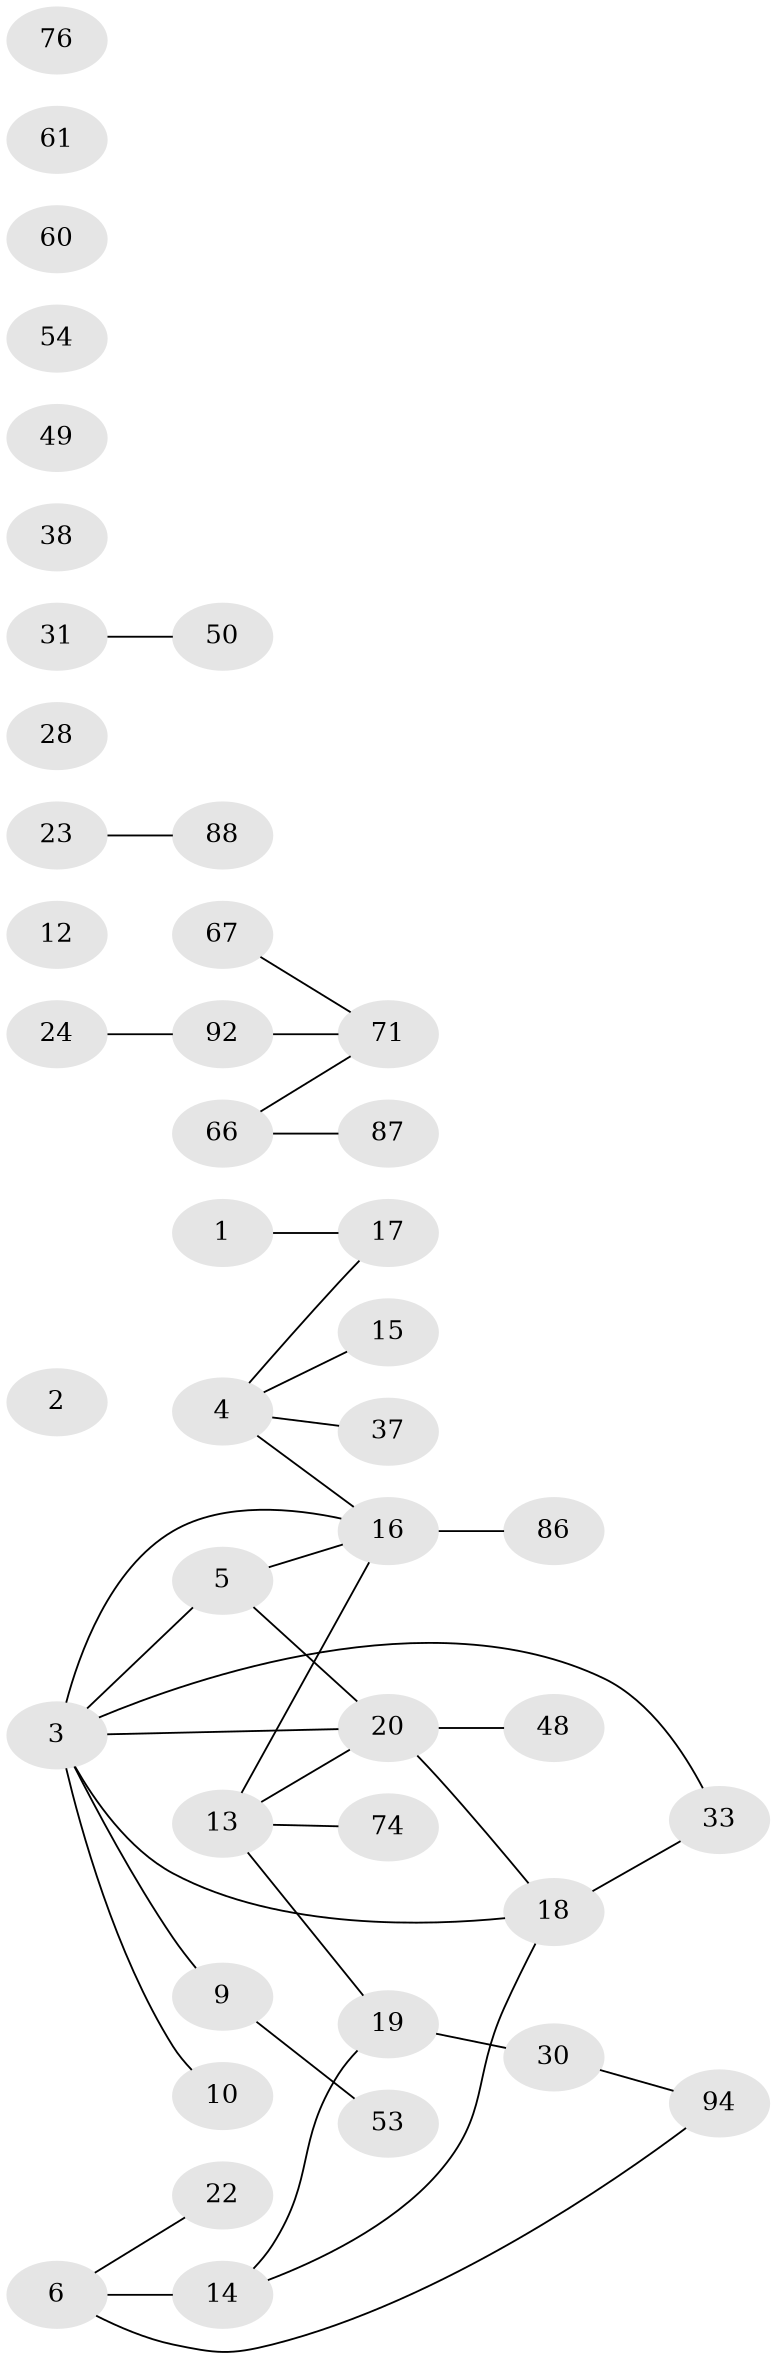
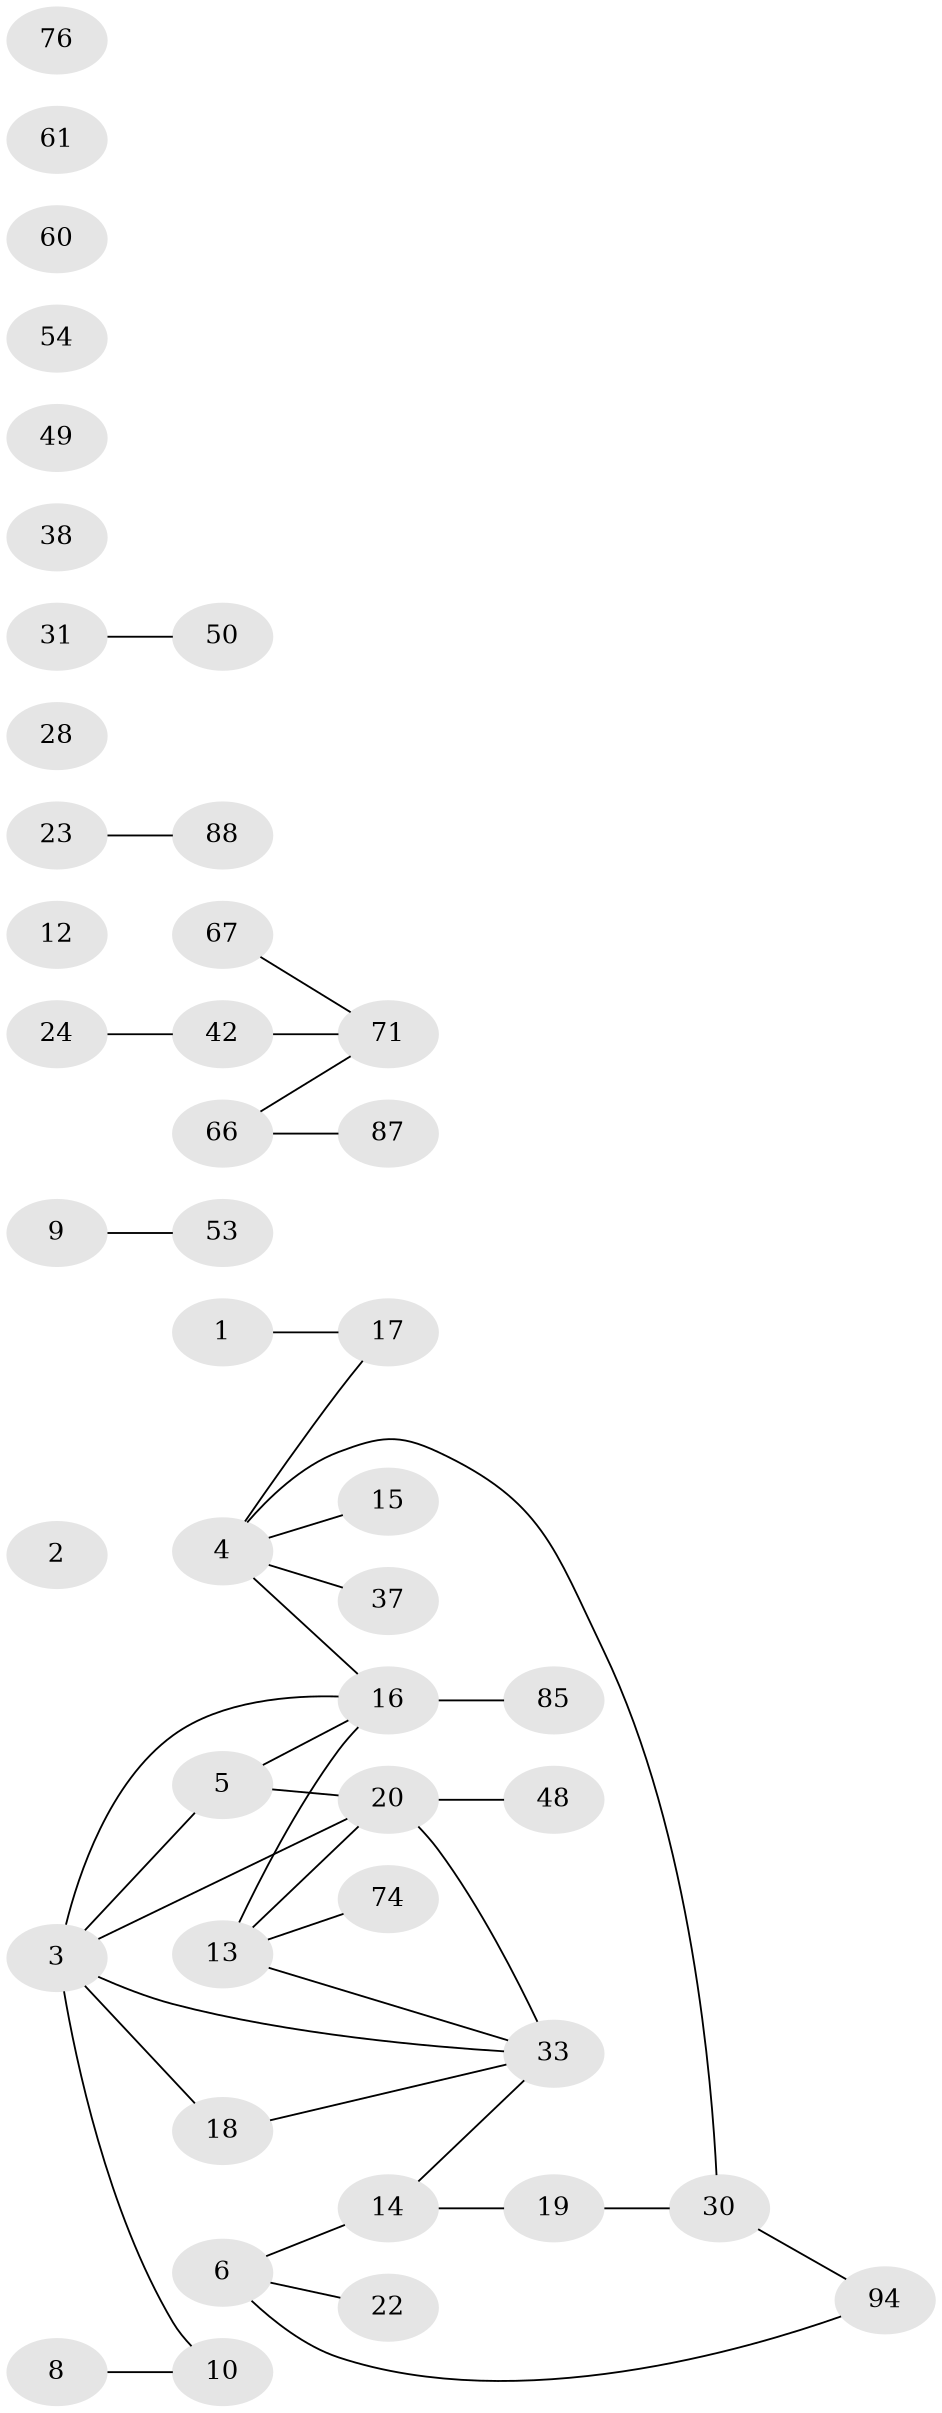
(223, 1034) -> (223, 1034)
(554, 1531) -> (554, 1700)
none -> (614, 1675)
(474, 1819) -> (484, 1920)
(131, 1870) -> none
(308, 1928) -> (388, 2004)
(453, 2154) -> (471, 2131)
none -> (57, 2372)
